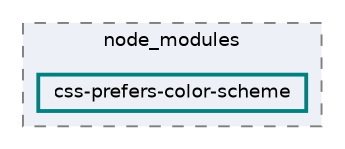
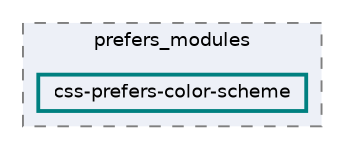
(172, 41) -> (172, 41)
